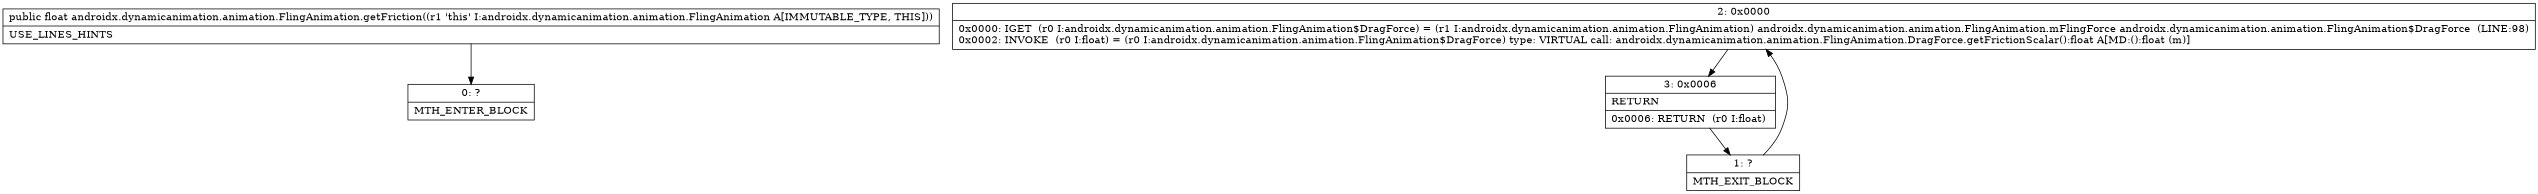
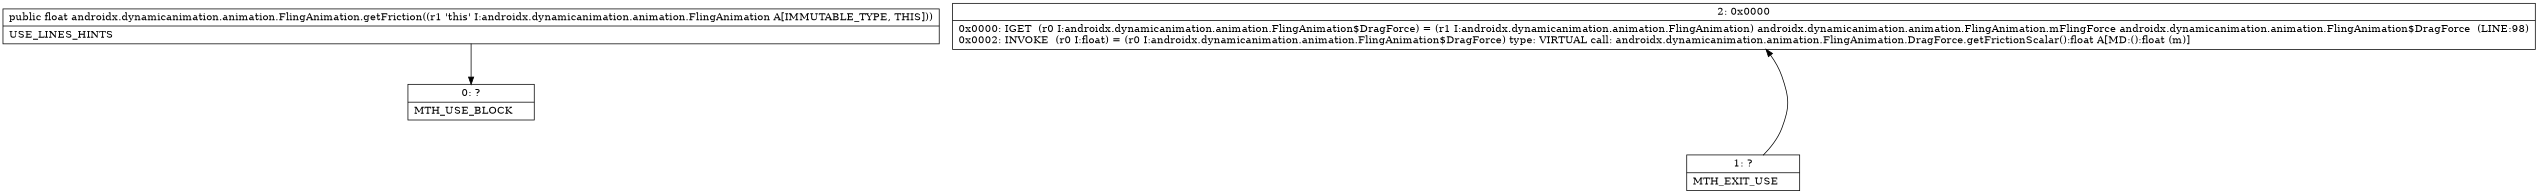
(1690, 102) -> none
(471, 111) -> (463, 111)
(1743, 181) -> (1736, 181)
